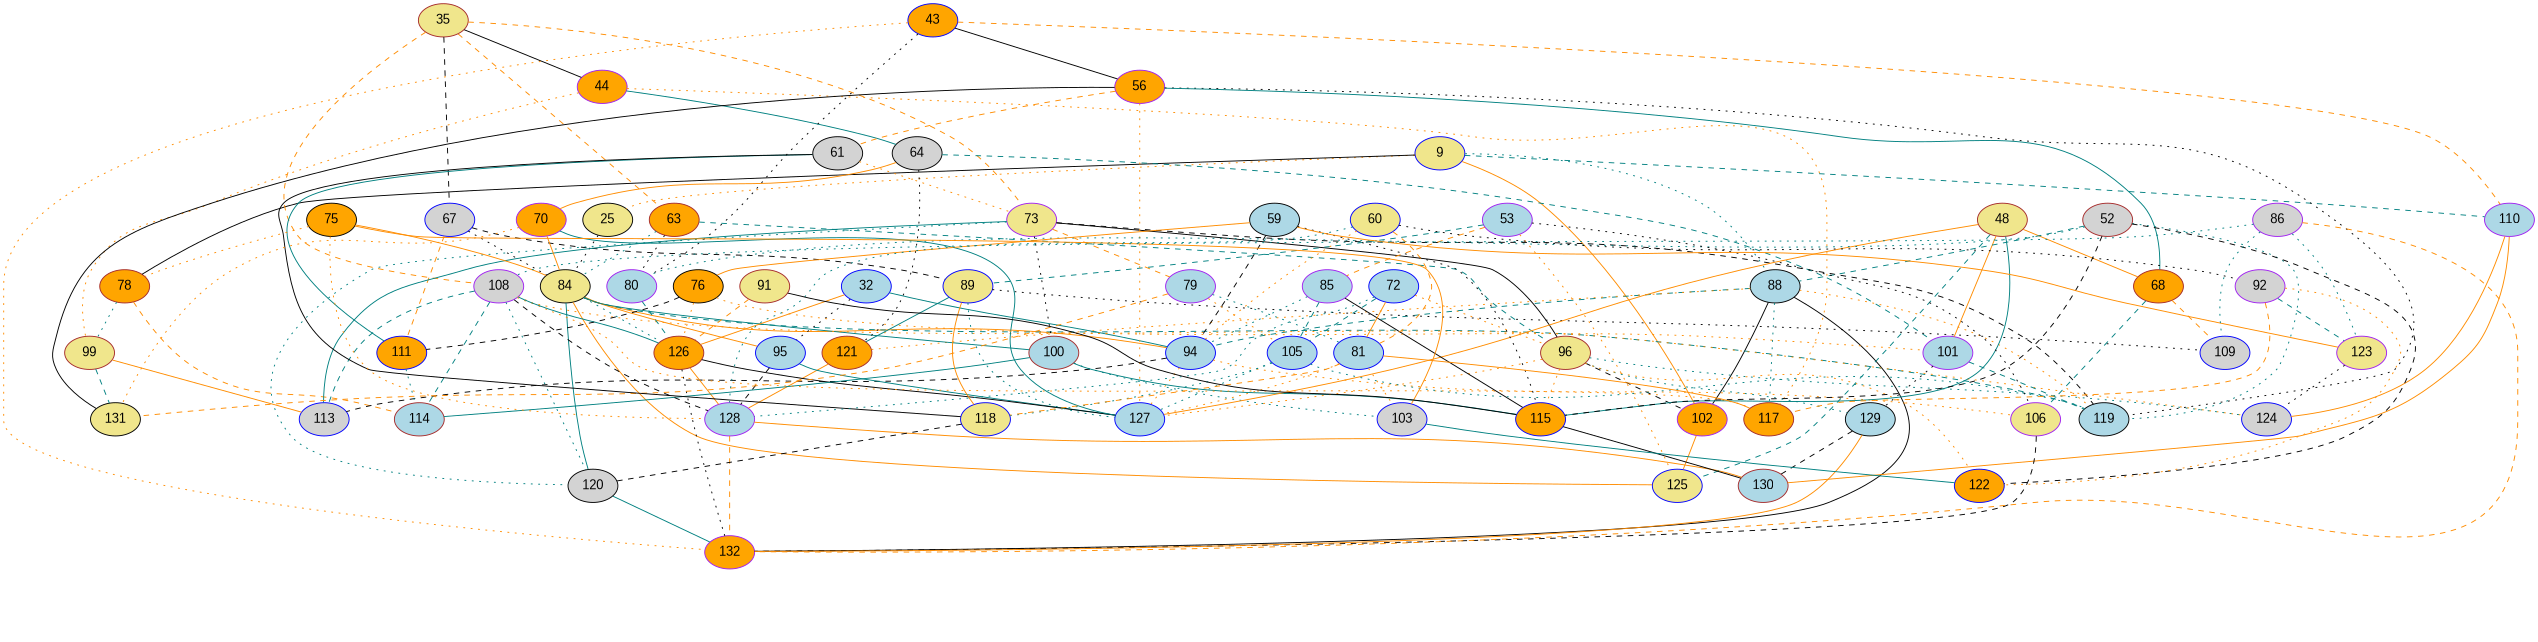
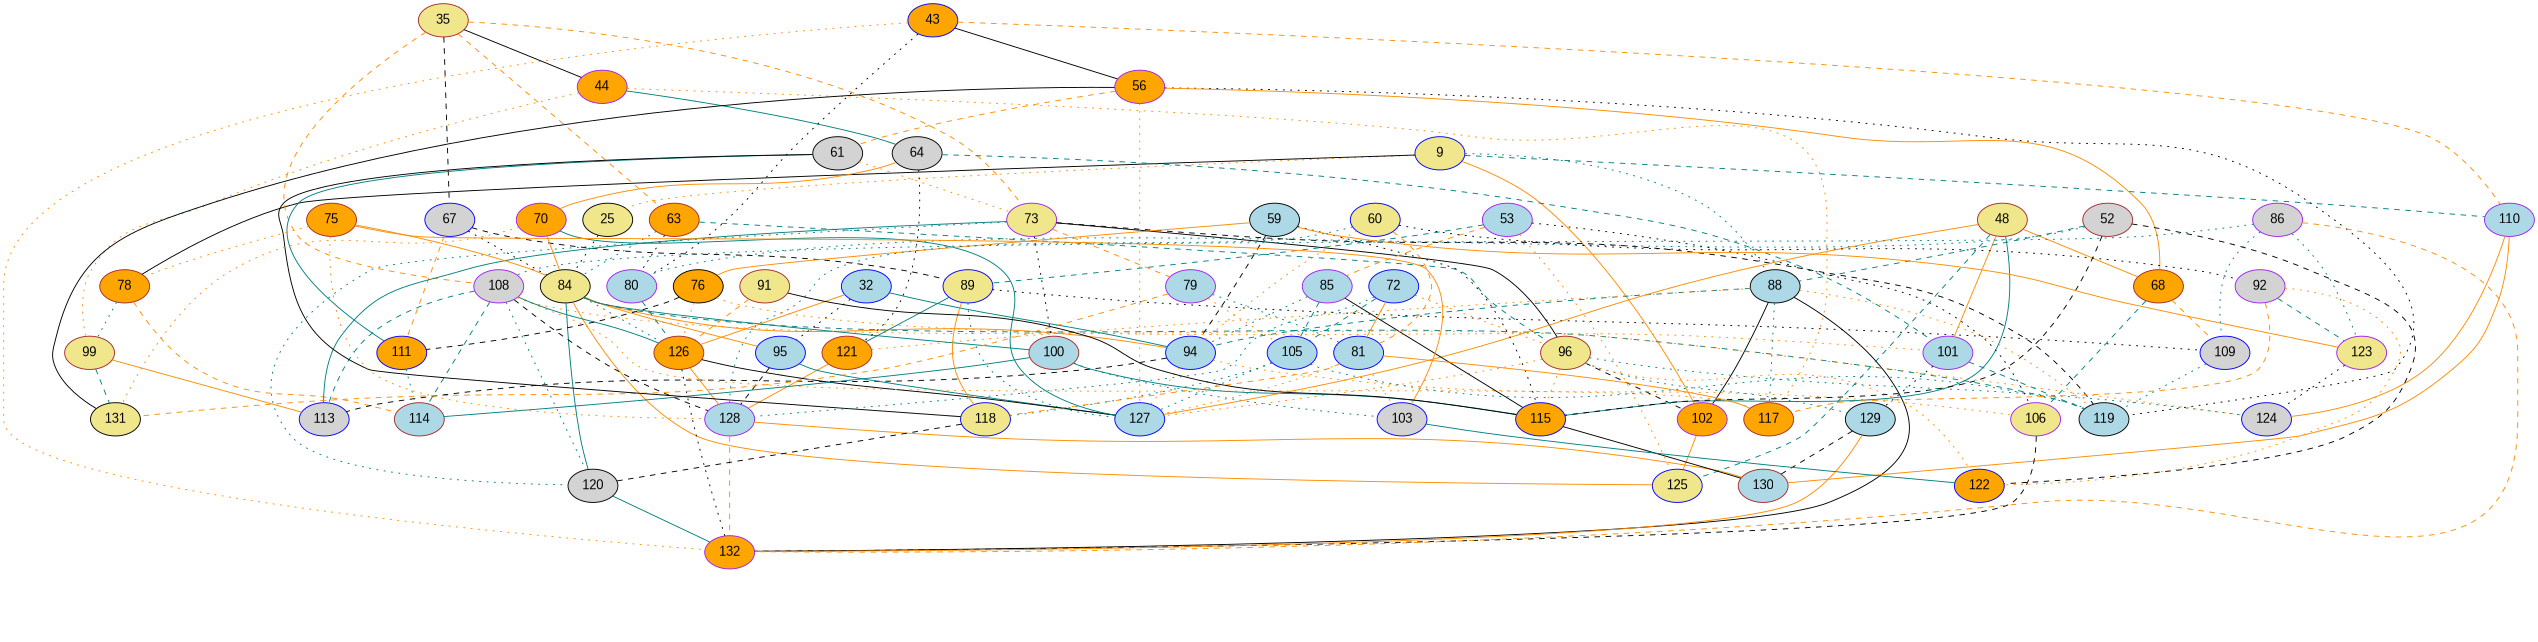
(1697, 120) -> (1697, 120)
(332, 220) -> (332, 220)
(2293, 326) -> (2171, 383)
